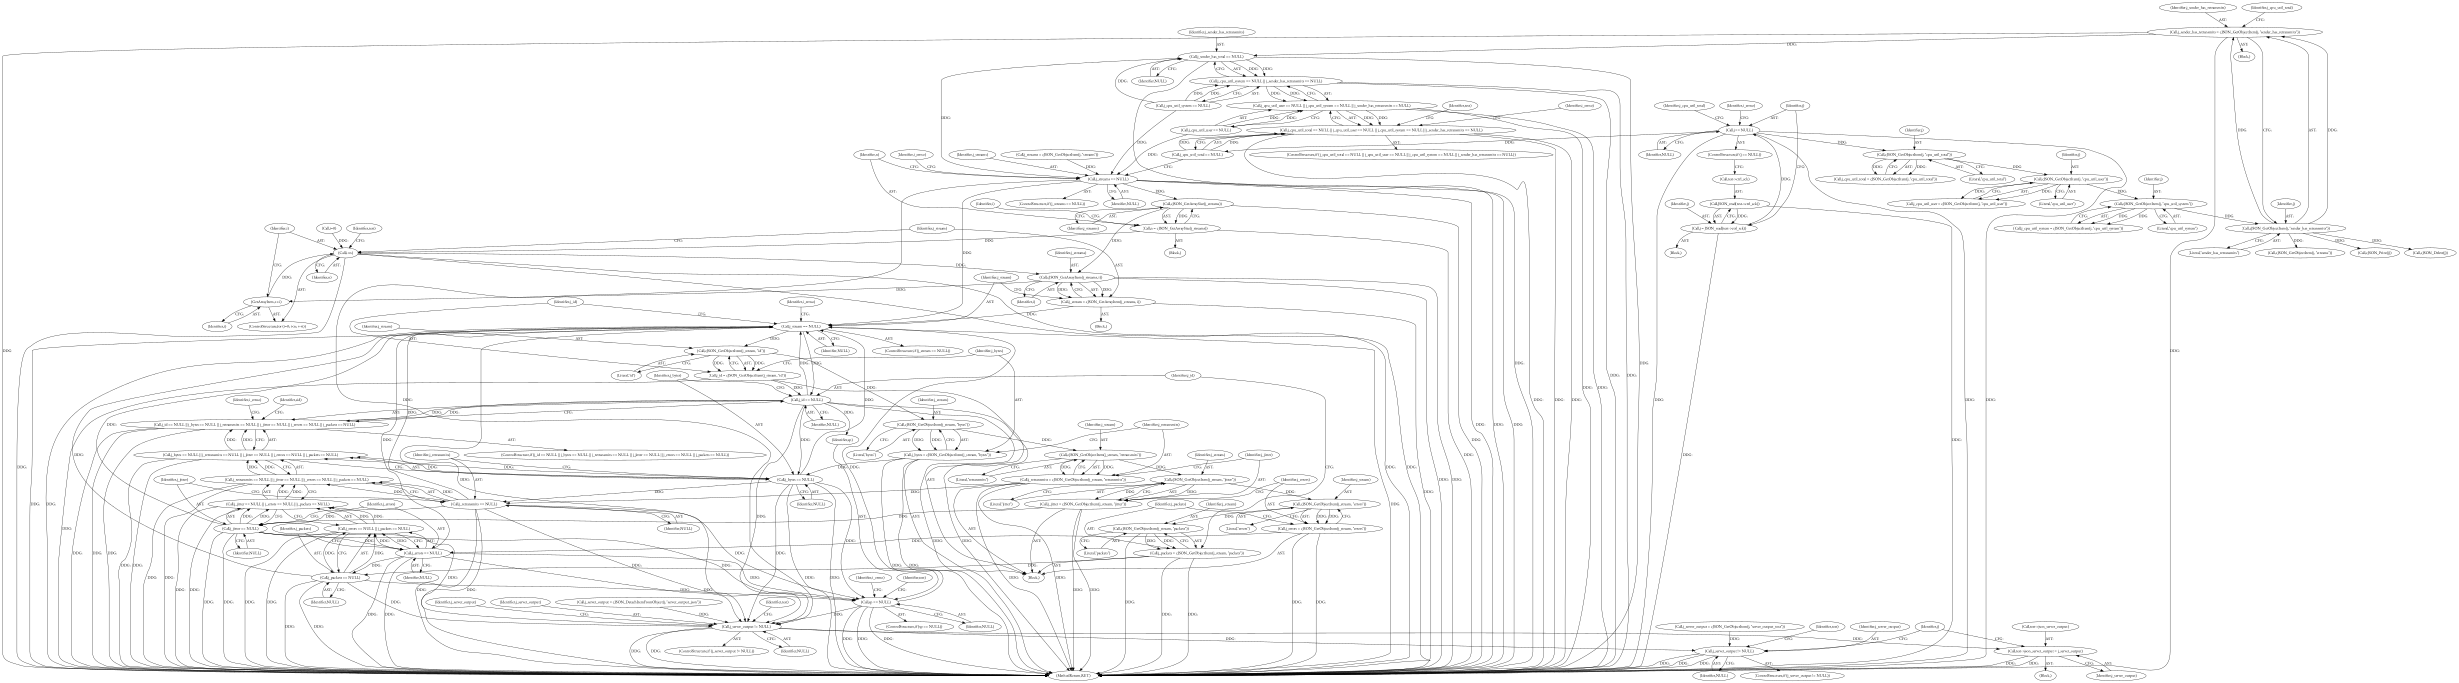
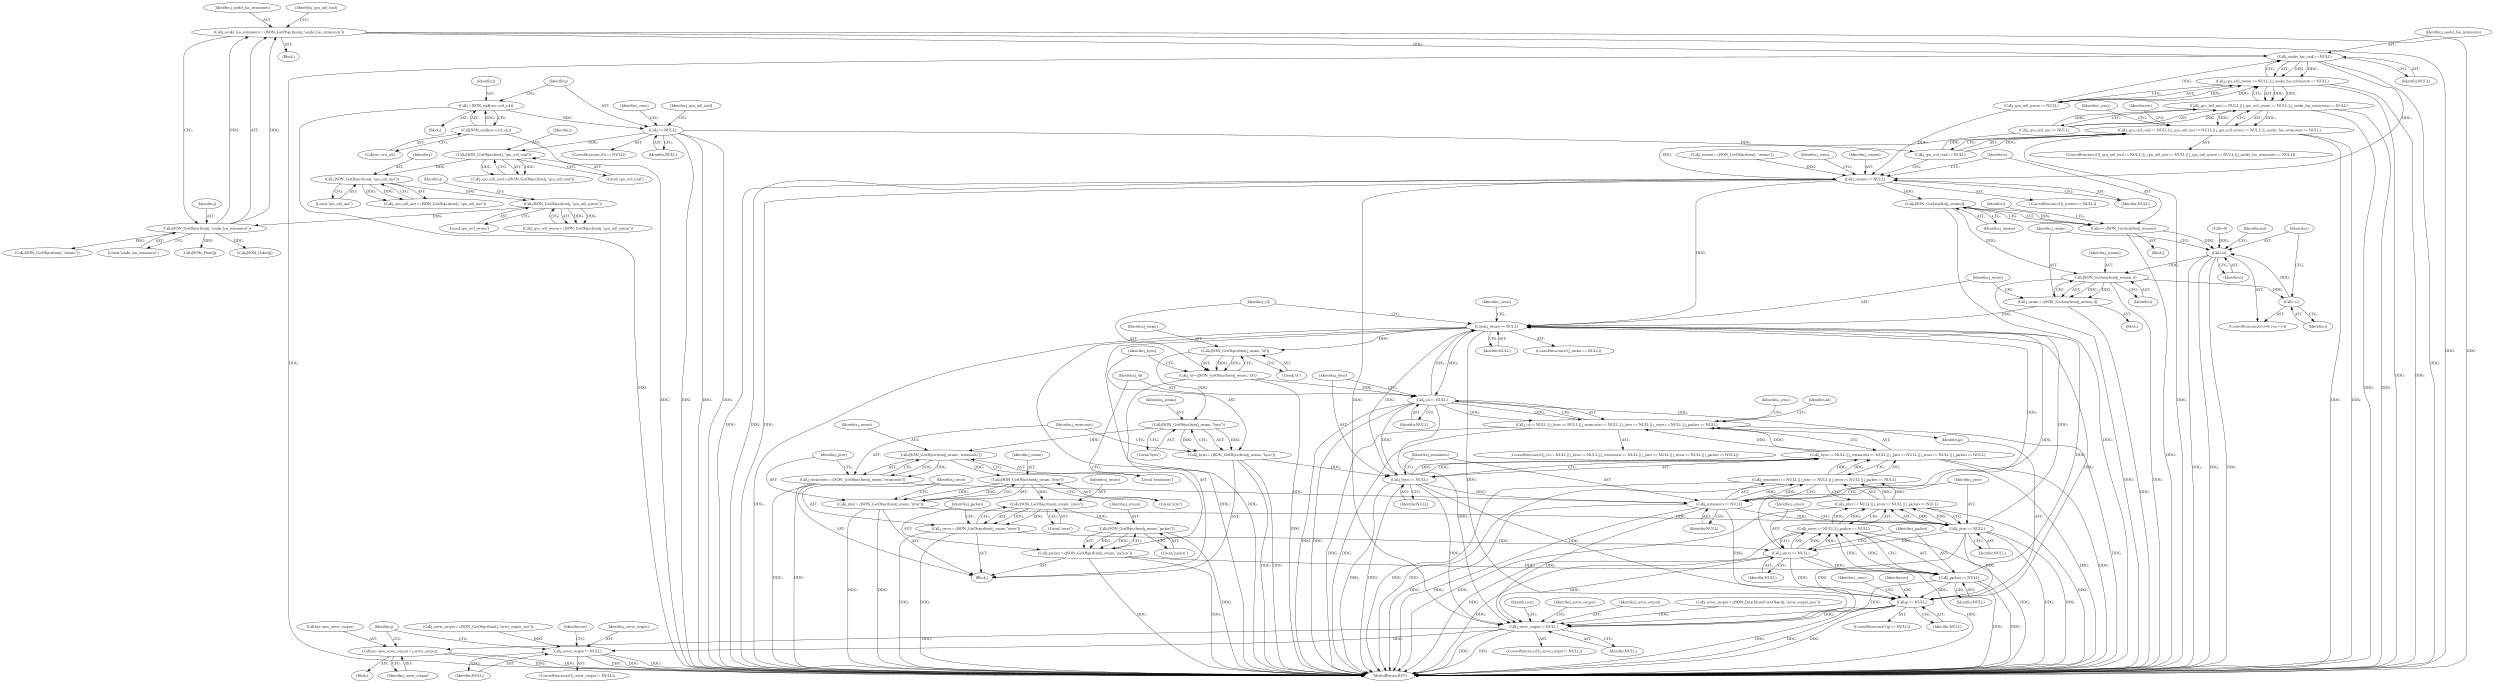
(1735, 166) -> (433, 143)
(266, 302) -> (2291, 302)
(801, 326) -> (1497, 326)
